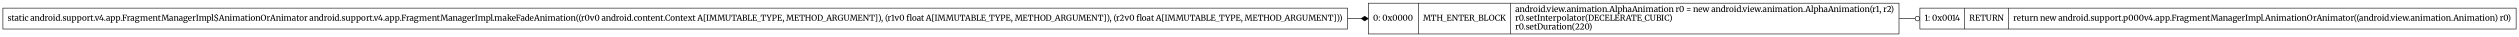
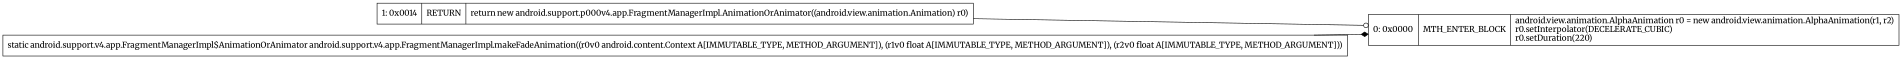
(1907, 19) -> (1169, 22)
